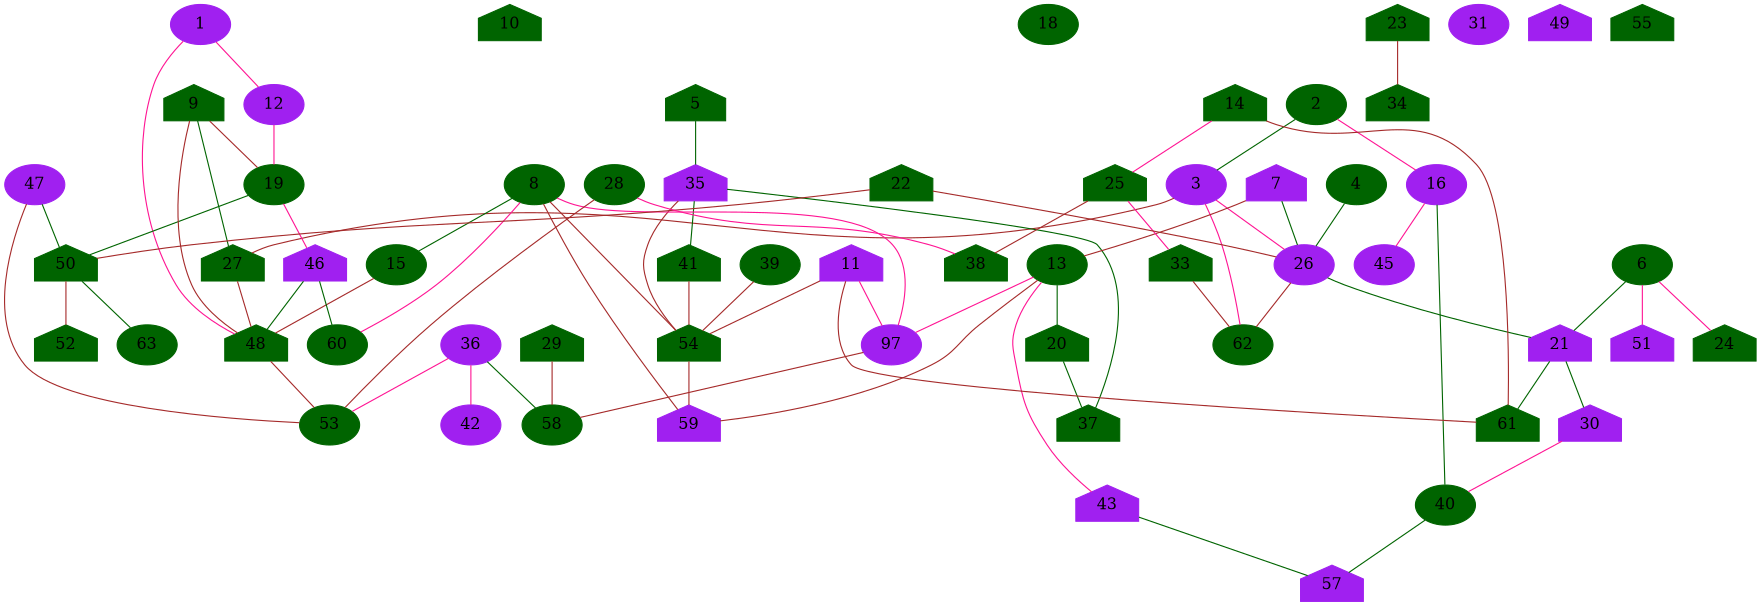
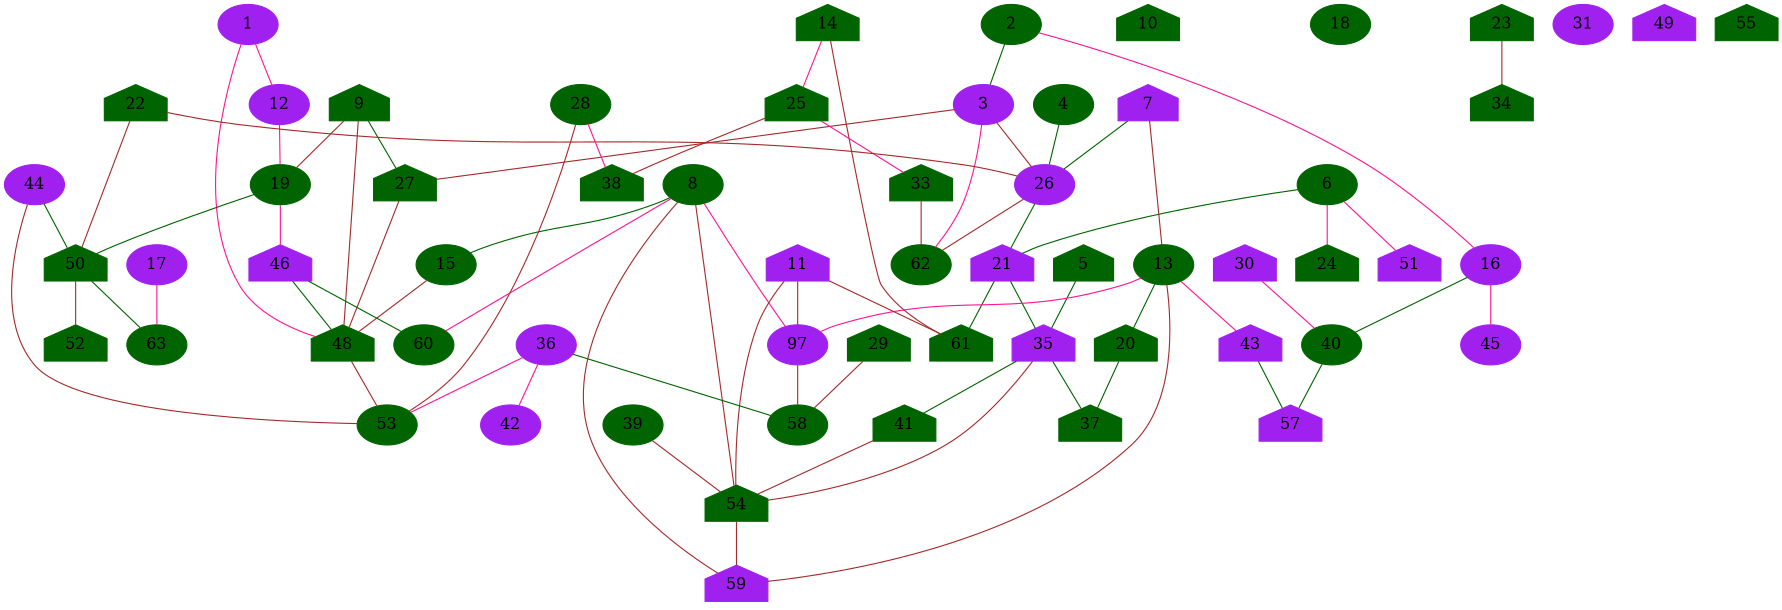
(35, 185) -> (34, 185)
(1250, 225) -> (1014, 145)
none -> (157, 265)
(871, 303) -> (798, 303)
(1575, 384) -> (1025, 310)
